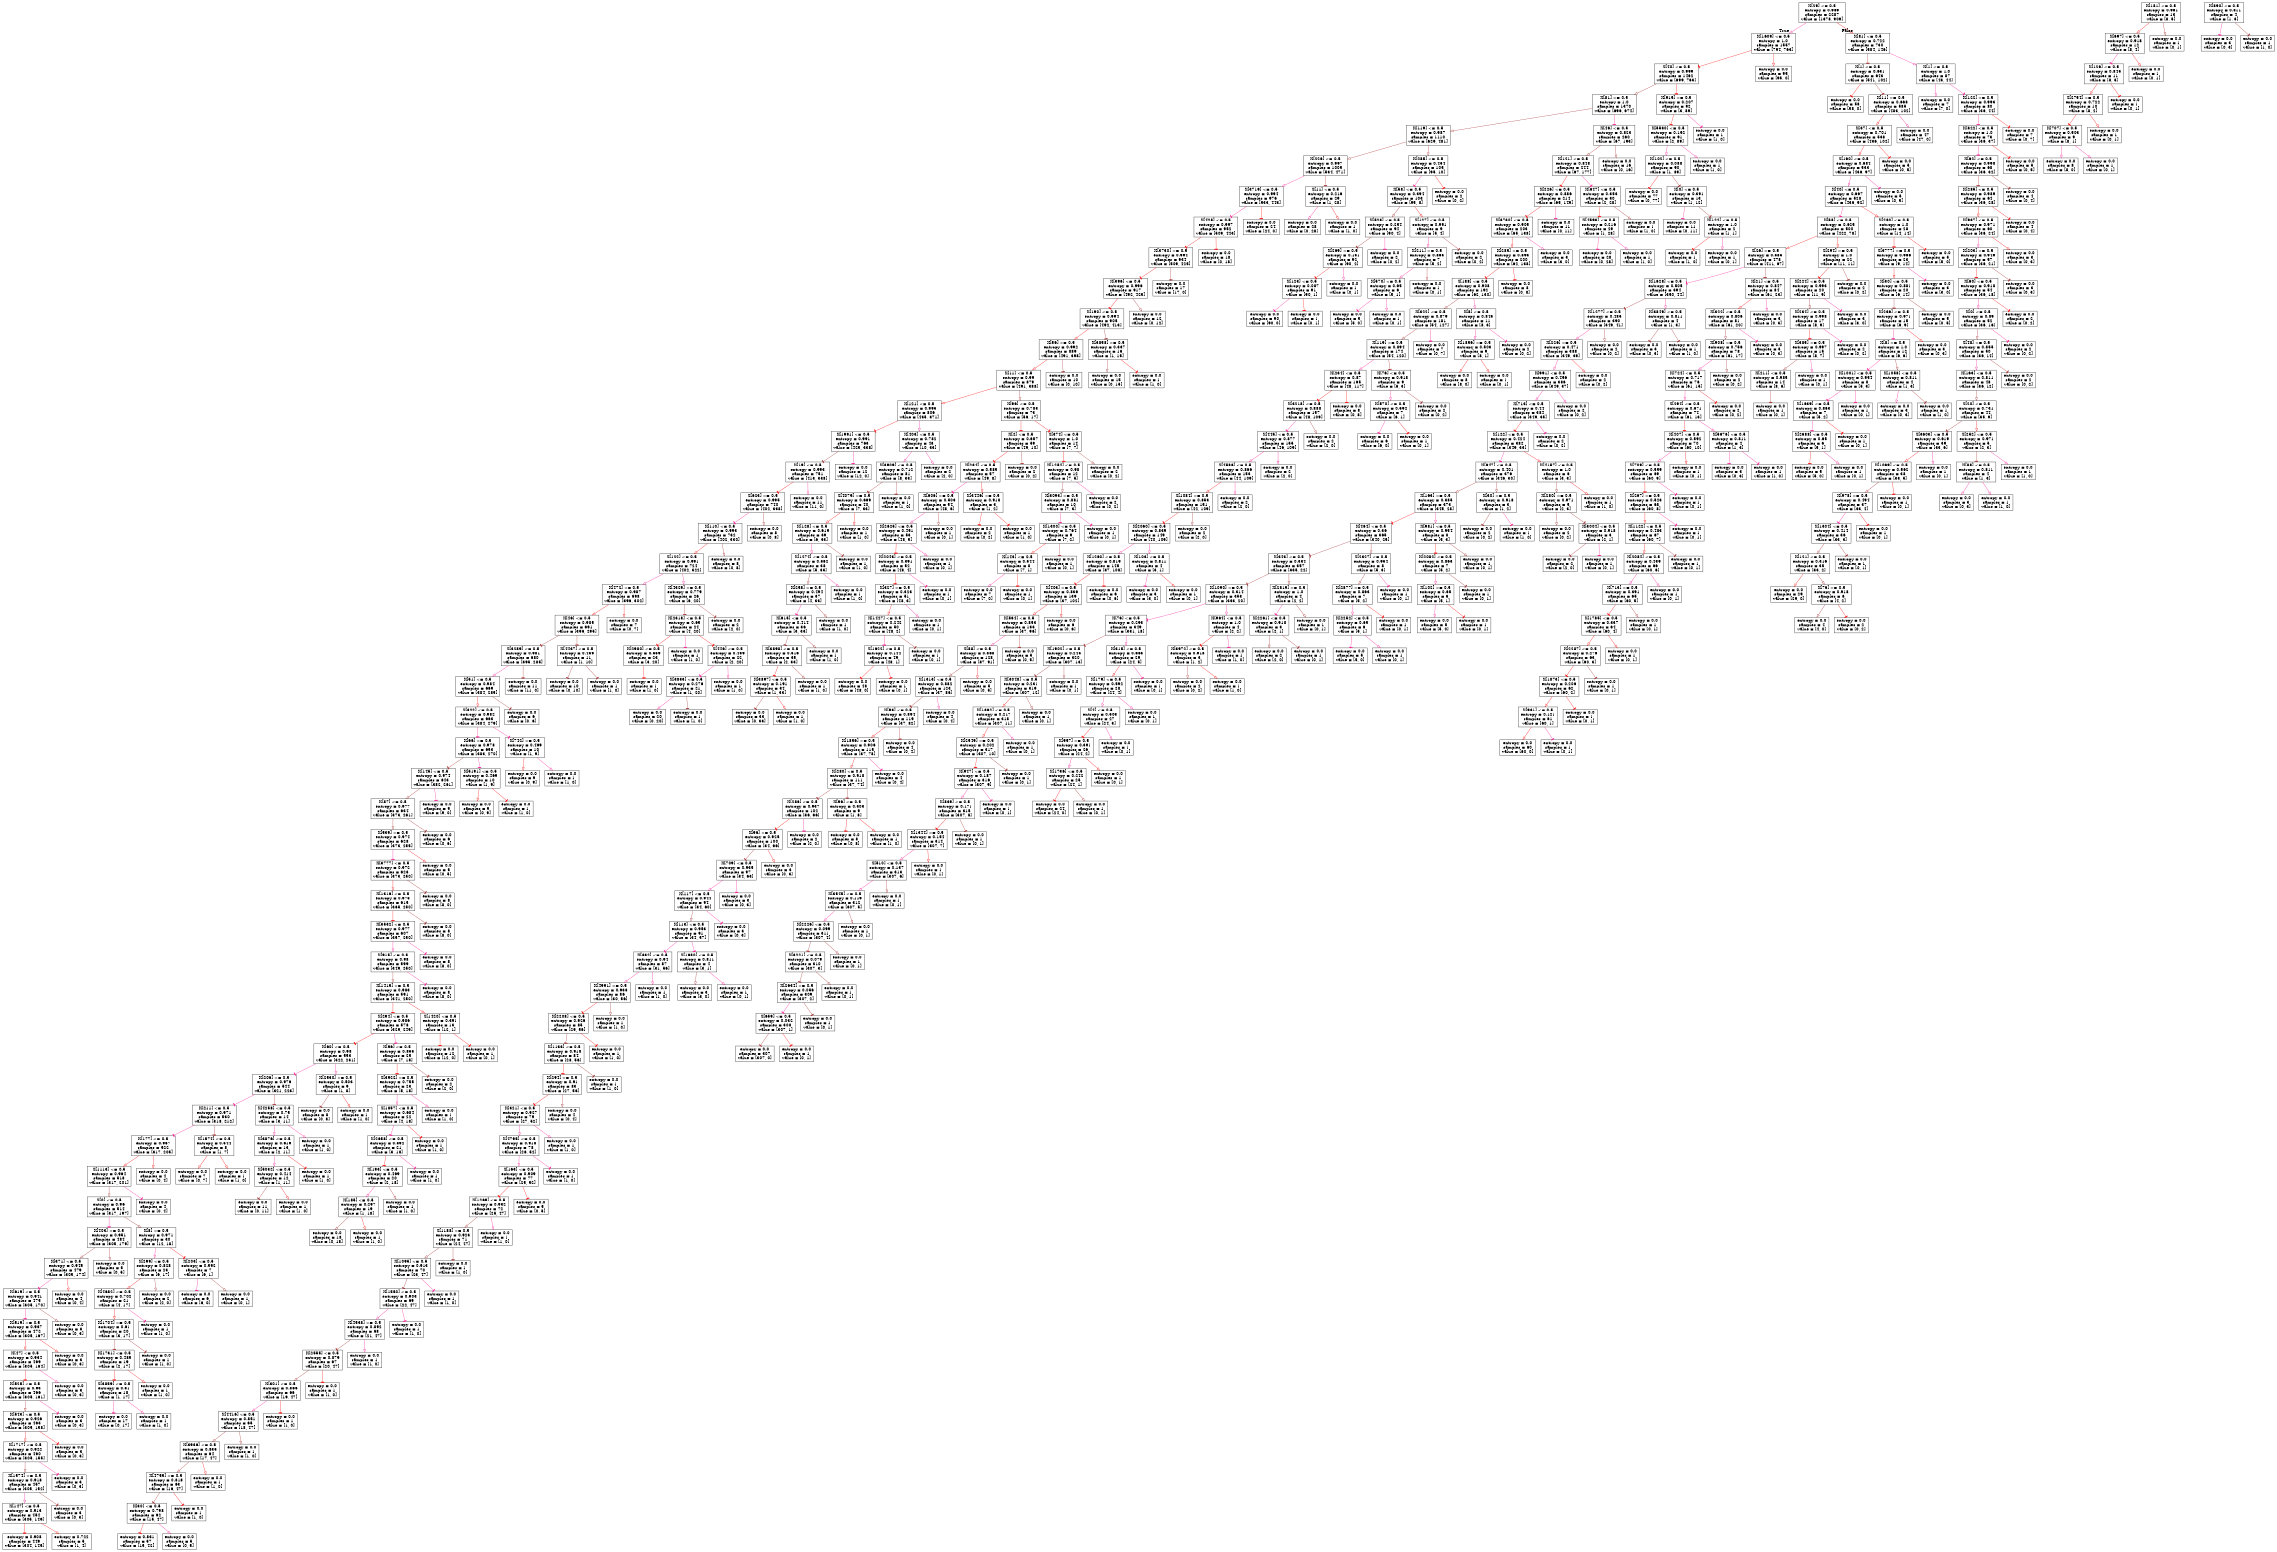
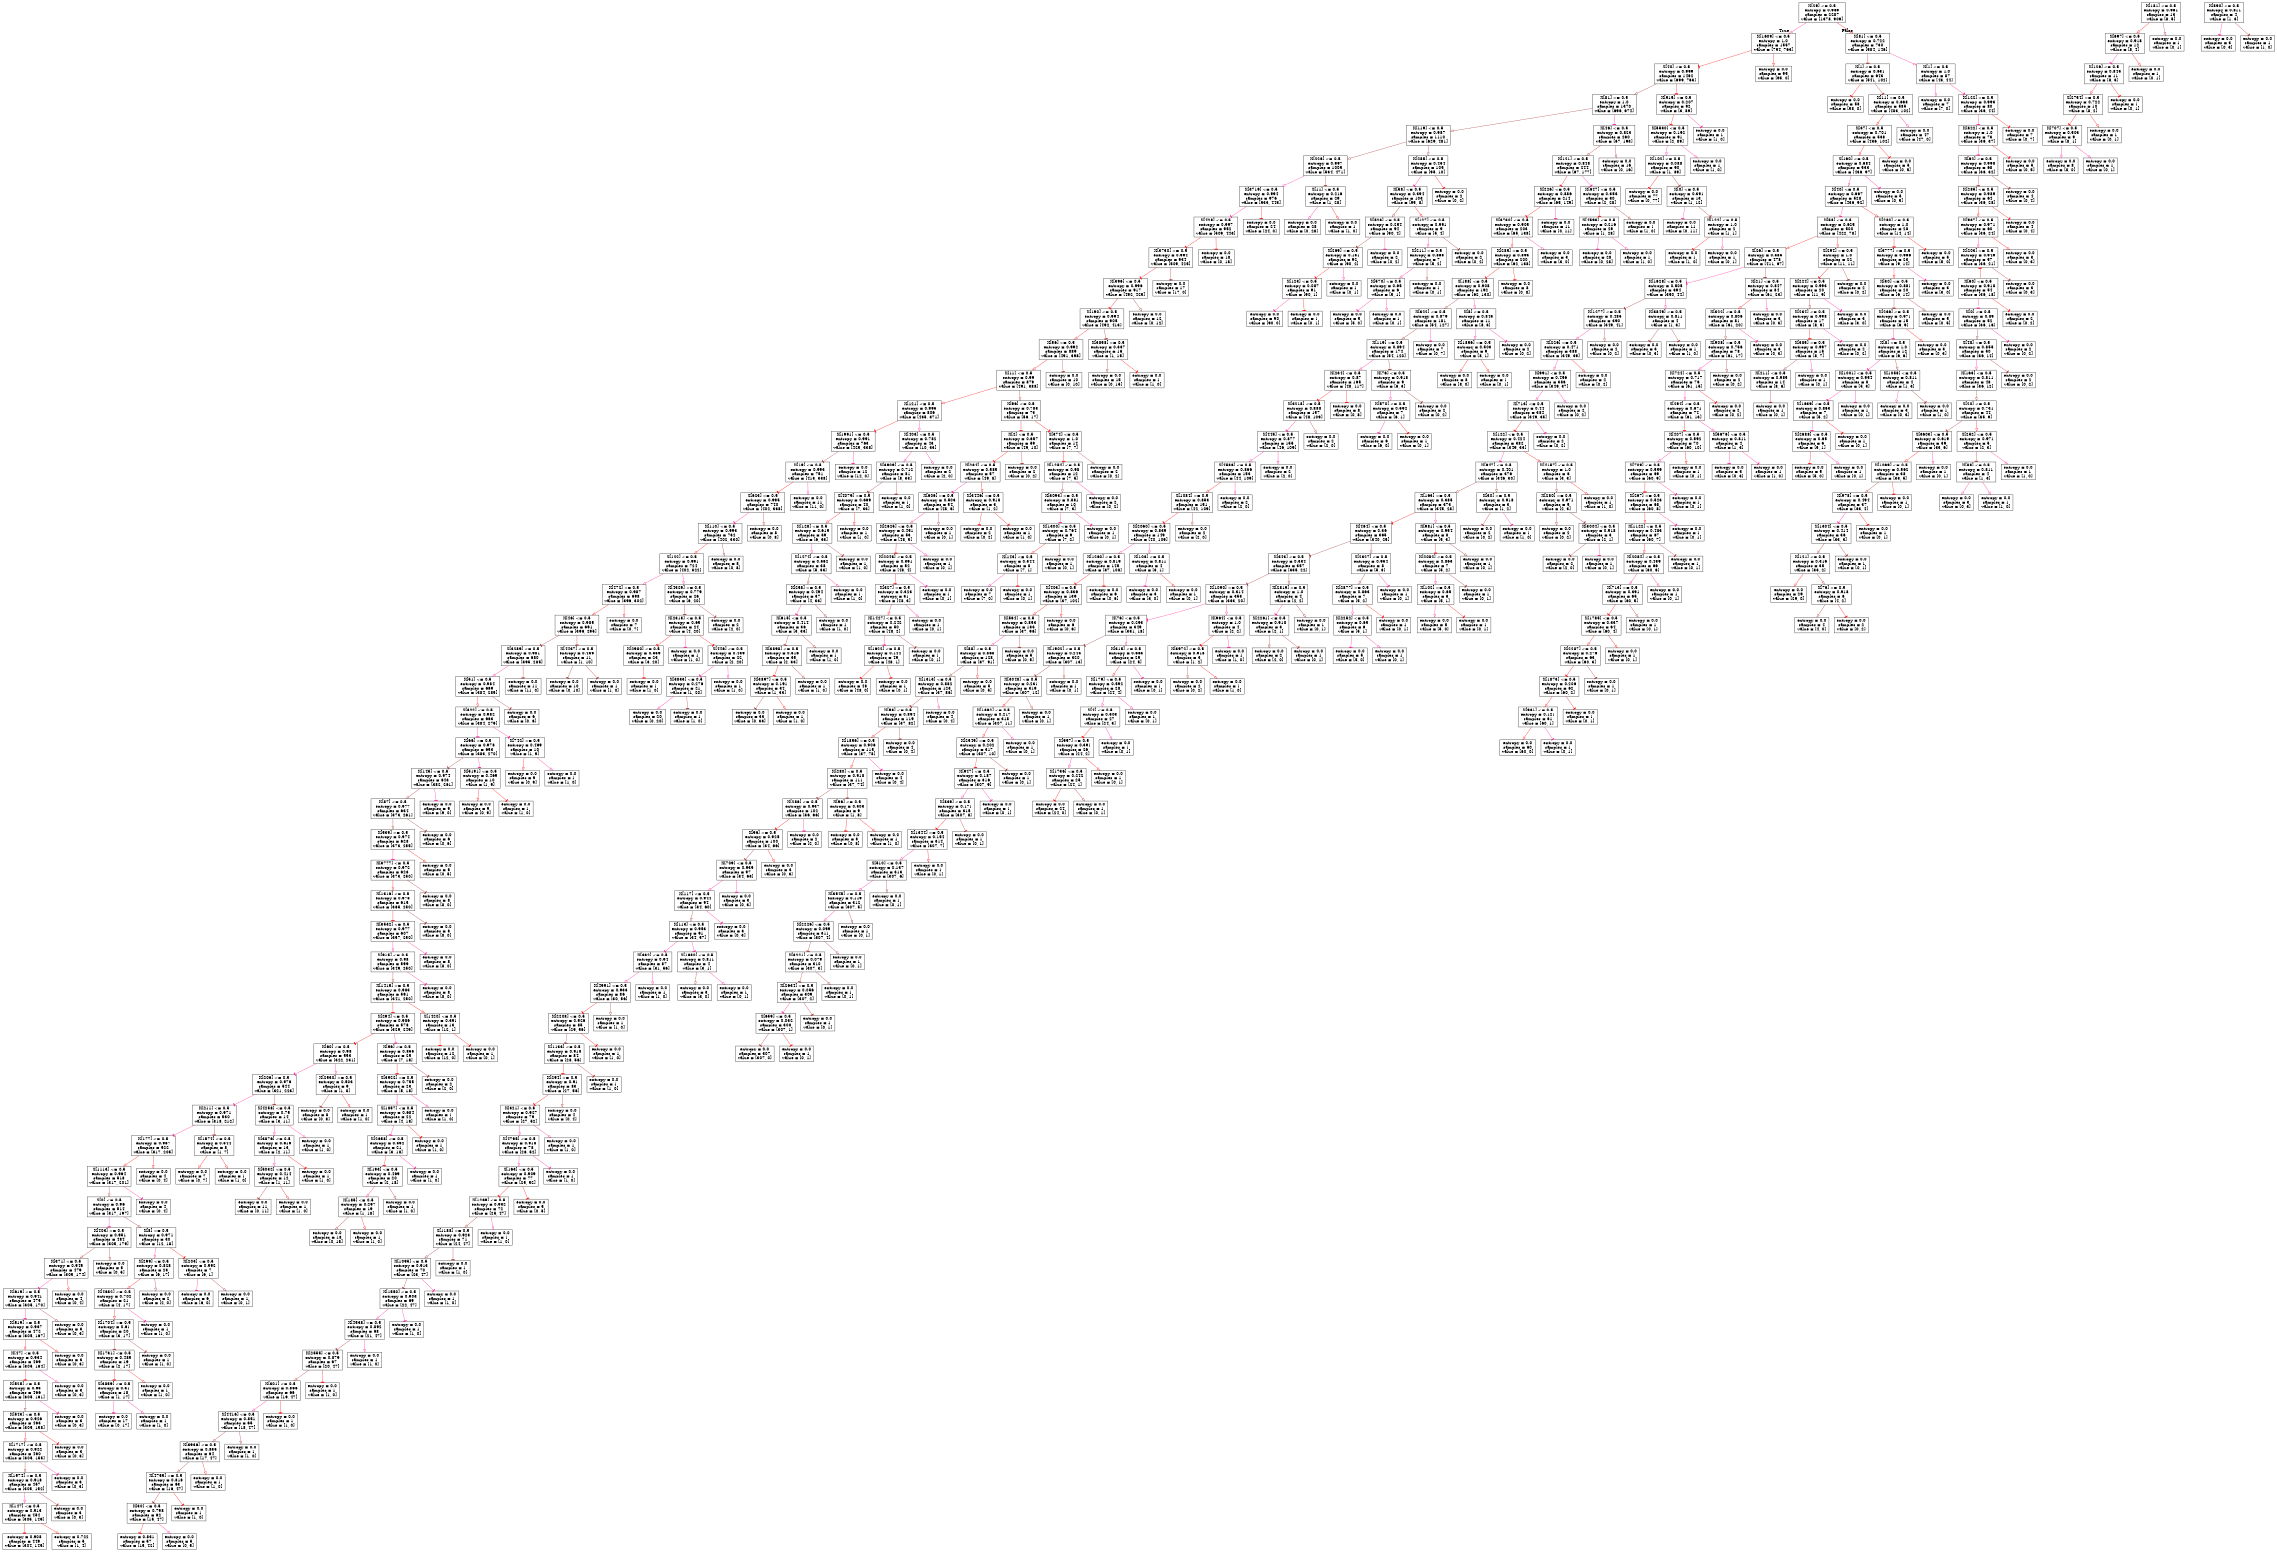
(1976, 272) -> (1980, 274)
(1978, 302) -> (1978, 302)
(895, 594) -> (895, 594)
